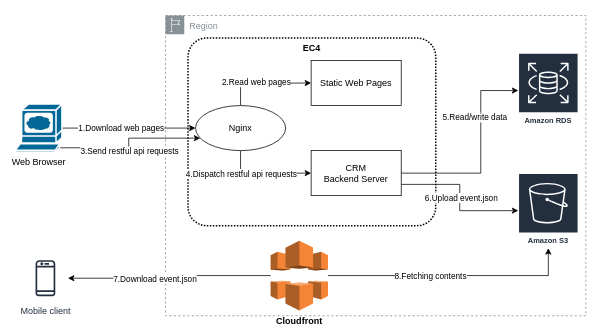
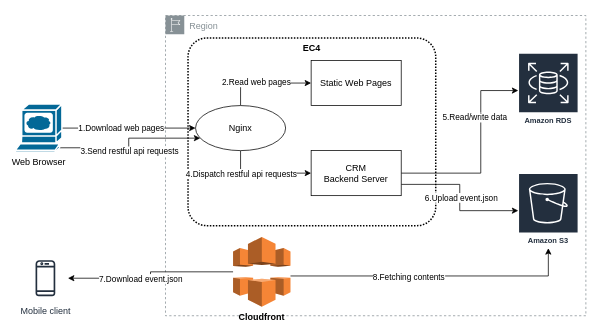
(299, 275) -> (262, 272)
